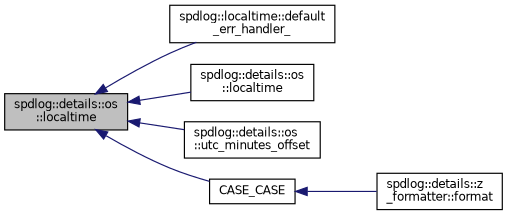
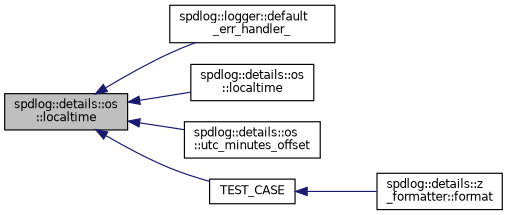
(252, 24) -> (252, 24)
(252, 191) -> (252, 191)
